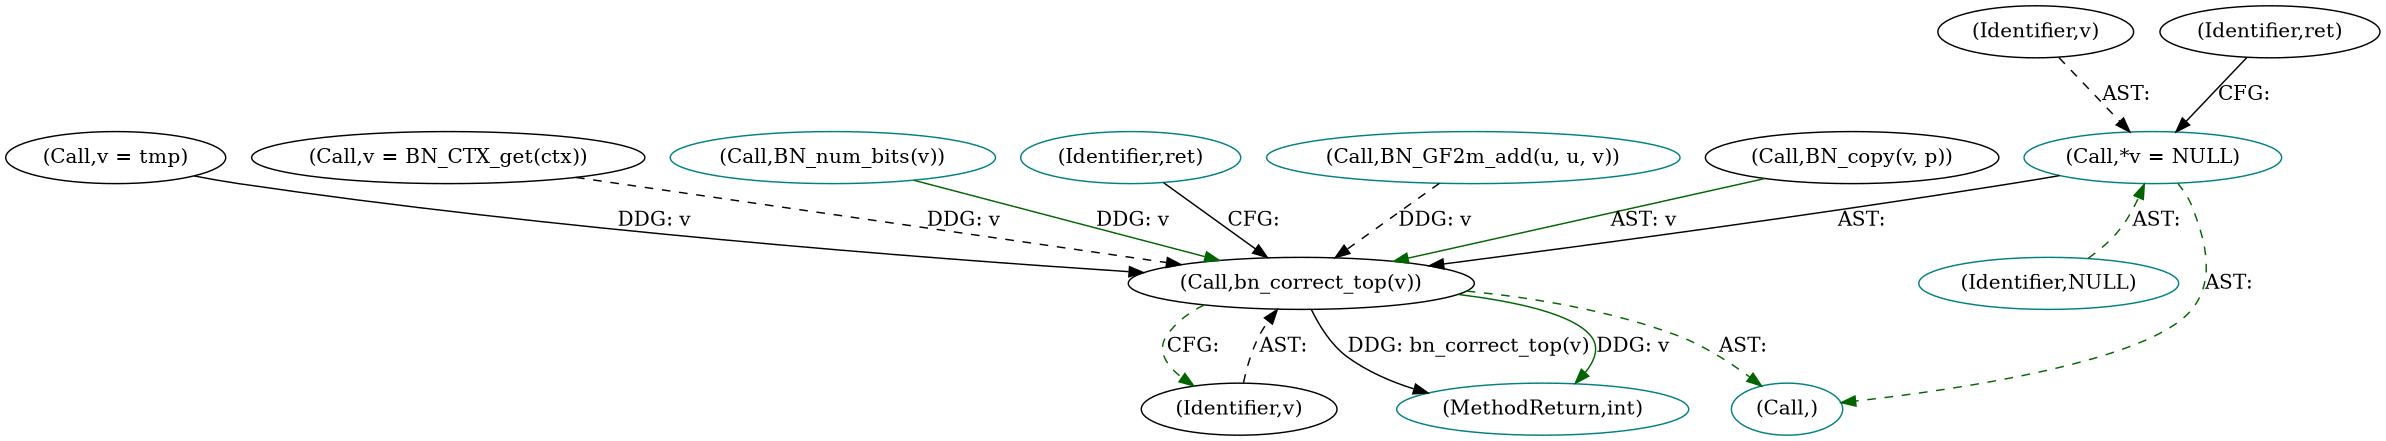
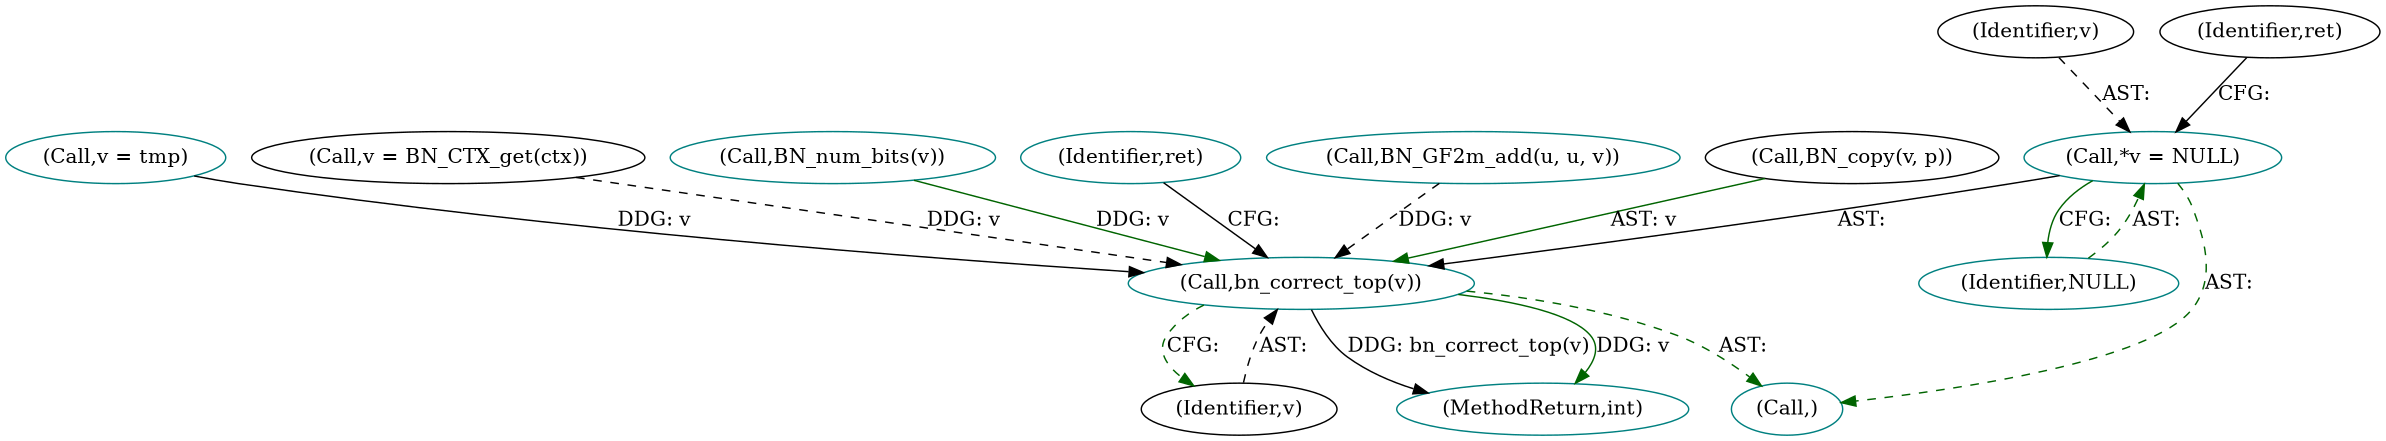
(116, 158) -> (116, 158)
none -> (2062, 206)
(1301, 283) -> (1301, 283)
